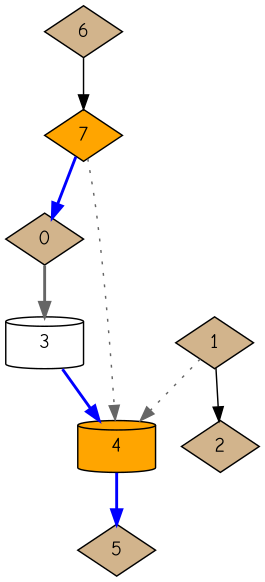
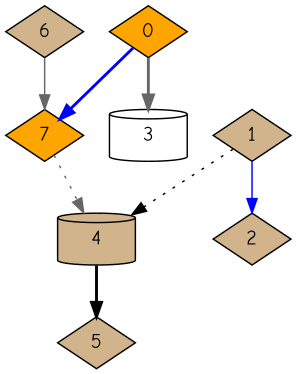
(84, 76) -> (45, 76)
(67, 180) -> (102, 78)
(45, 239) -> (148, 32)
(175, 385) -> (189, 178)
(217, 387) -> (252, 180)
(76, 389) -> none
(117, 446) -> (96, 239)
(117, 491) -> (96, 284)
